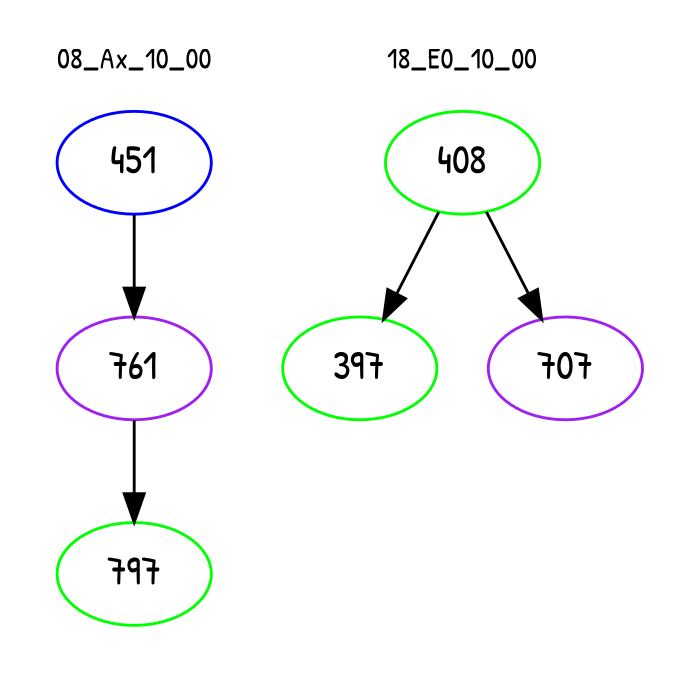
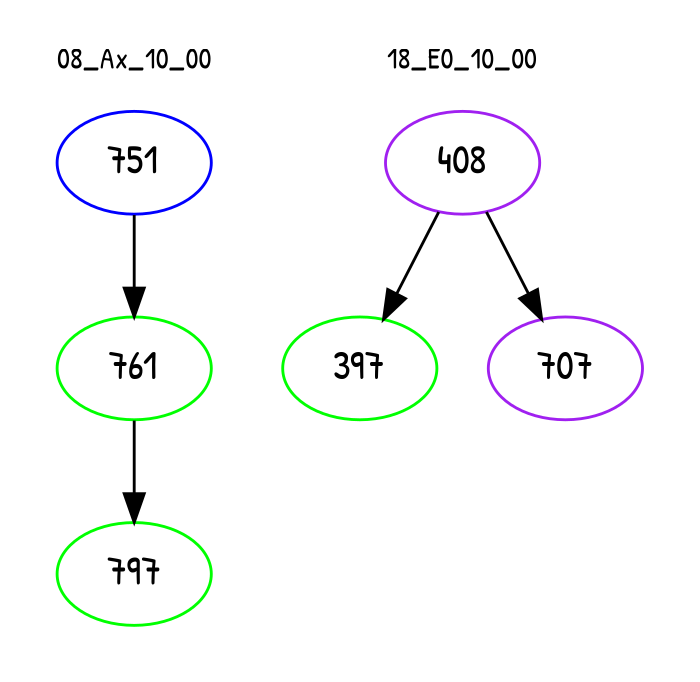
(134, 163) -> (134, 163)
(463, 163) -> (463, 163)
(134, 368) -> (134, 368)
